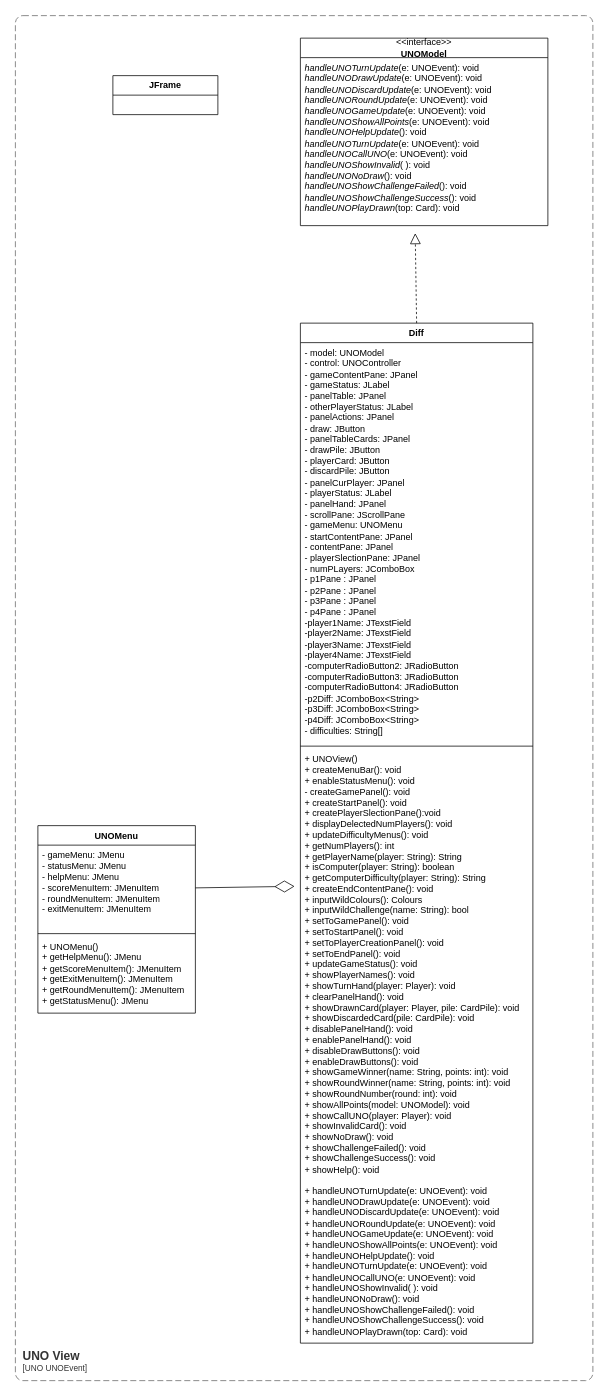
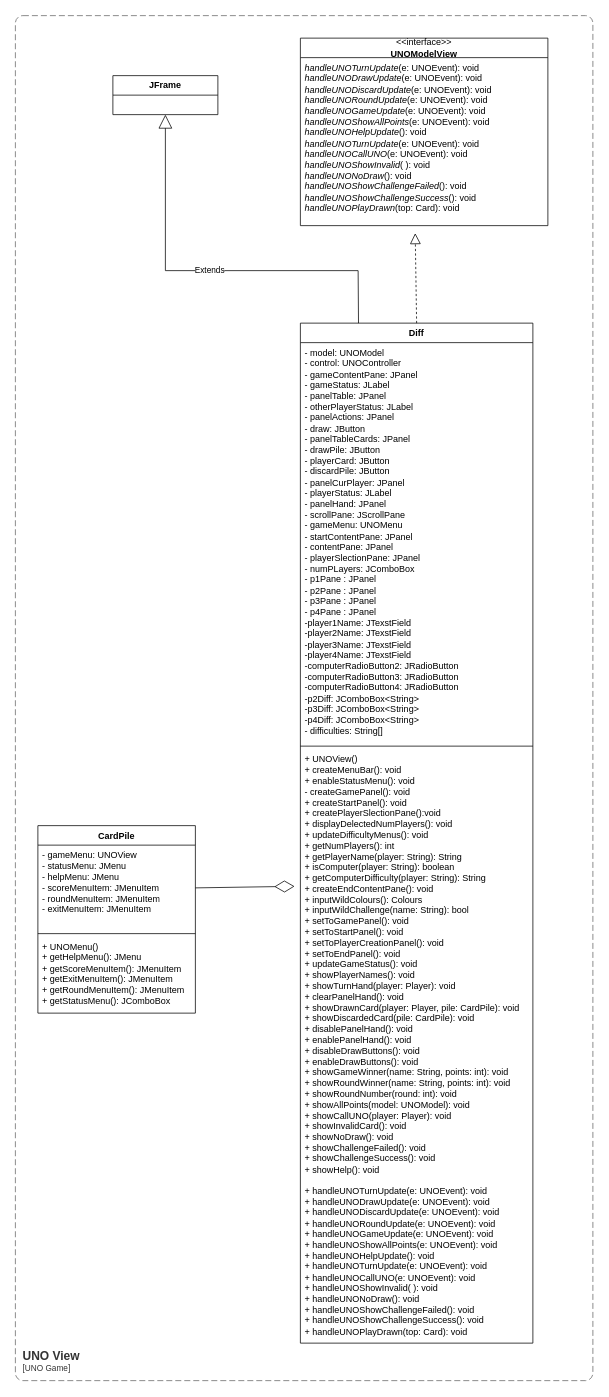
(424, 48) -> (424, 48)
none -> (217, 270)
(117, 836) -> (117, 836)
(104, 883) -> (104, 883)
(117, 974) -> (117, 974)
(54, 1362) -> (45, 1362)
